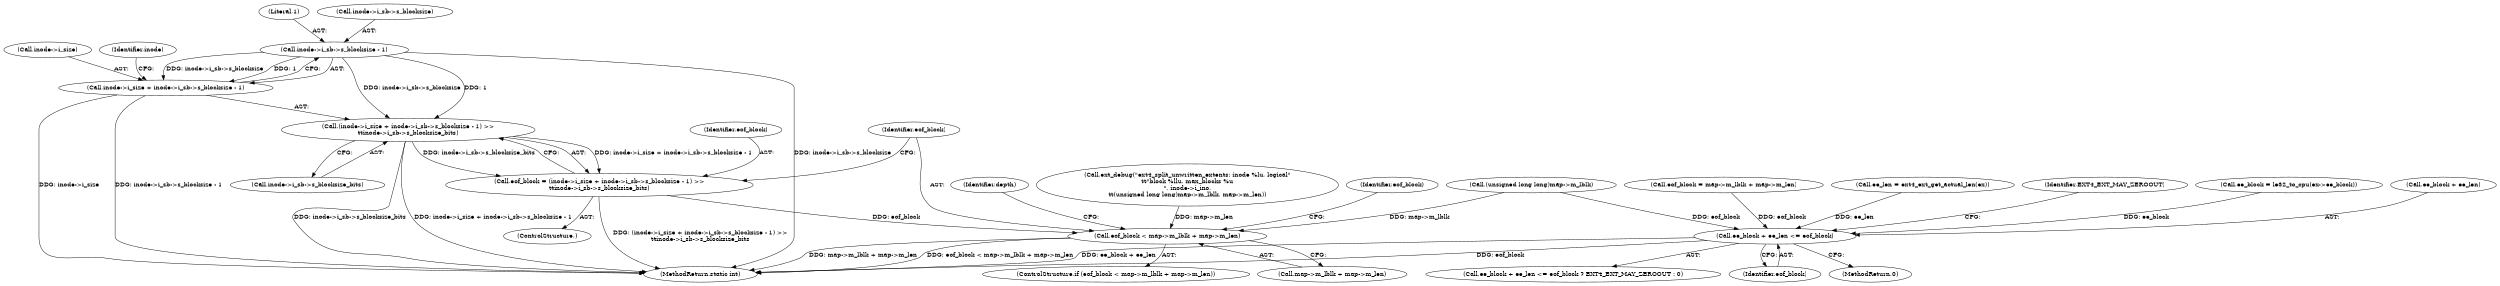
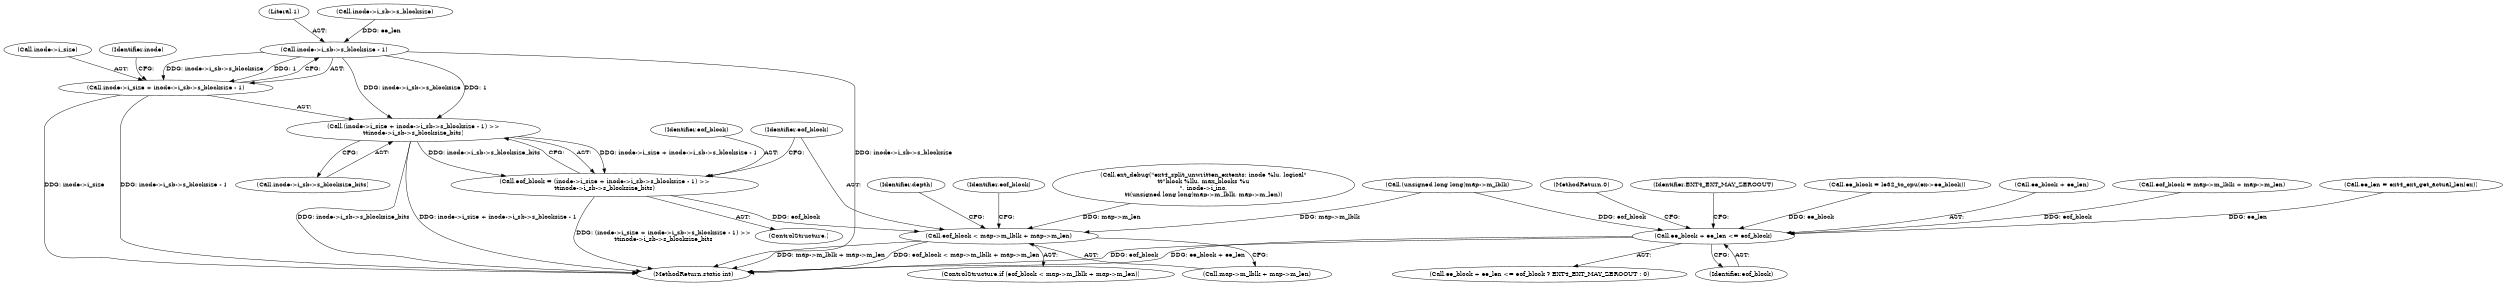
(371, 31) -> (382, 31)
(1821, 255) -> (1641, 211)
